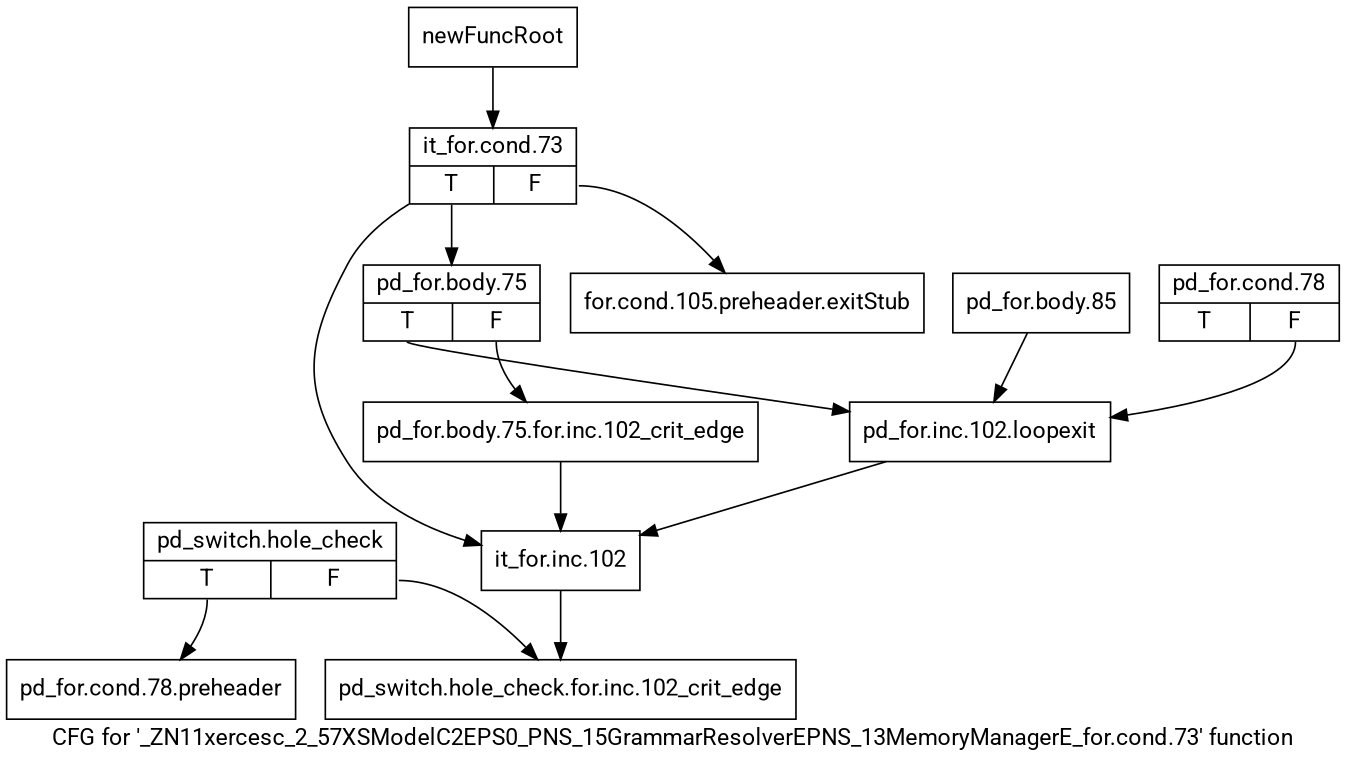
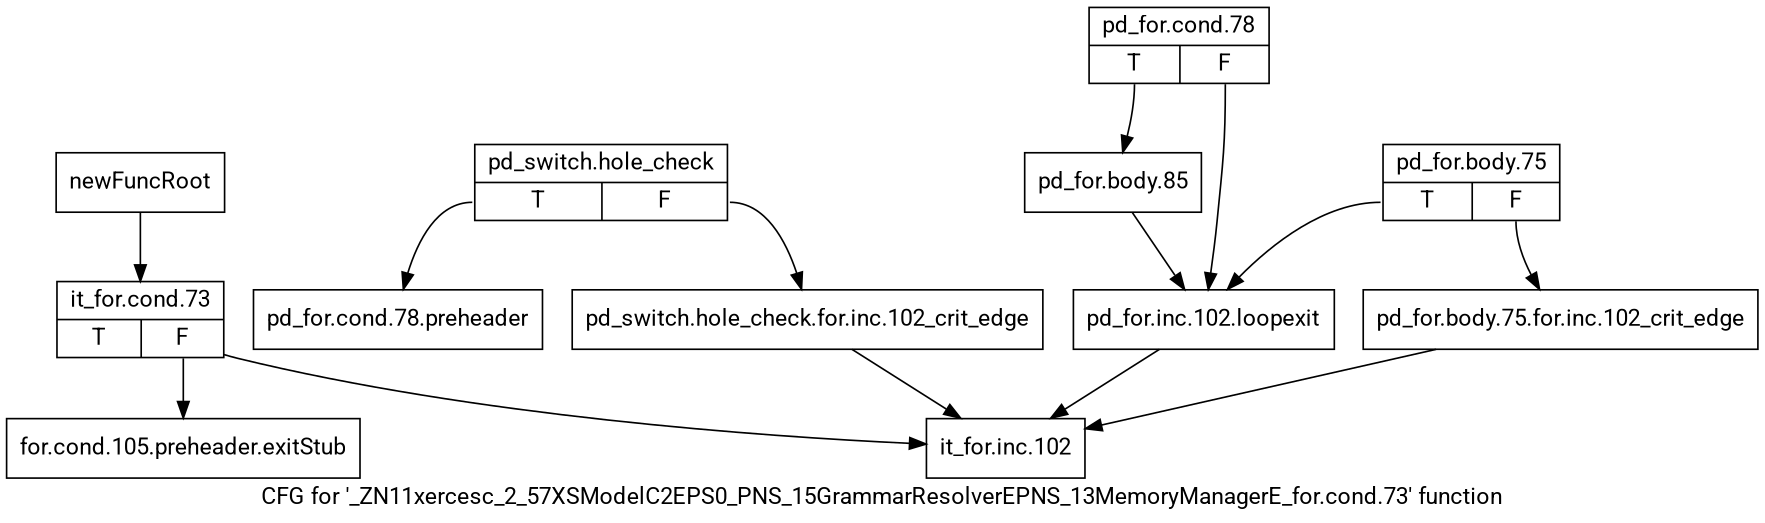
none -> (1132, 110)
(452, 226) -> none
(561, 617) -> (899, 379)
